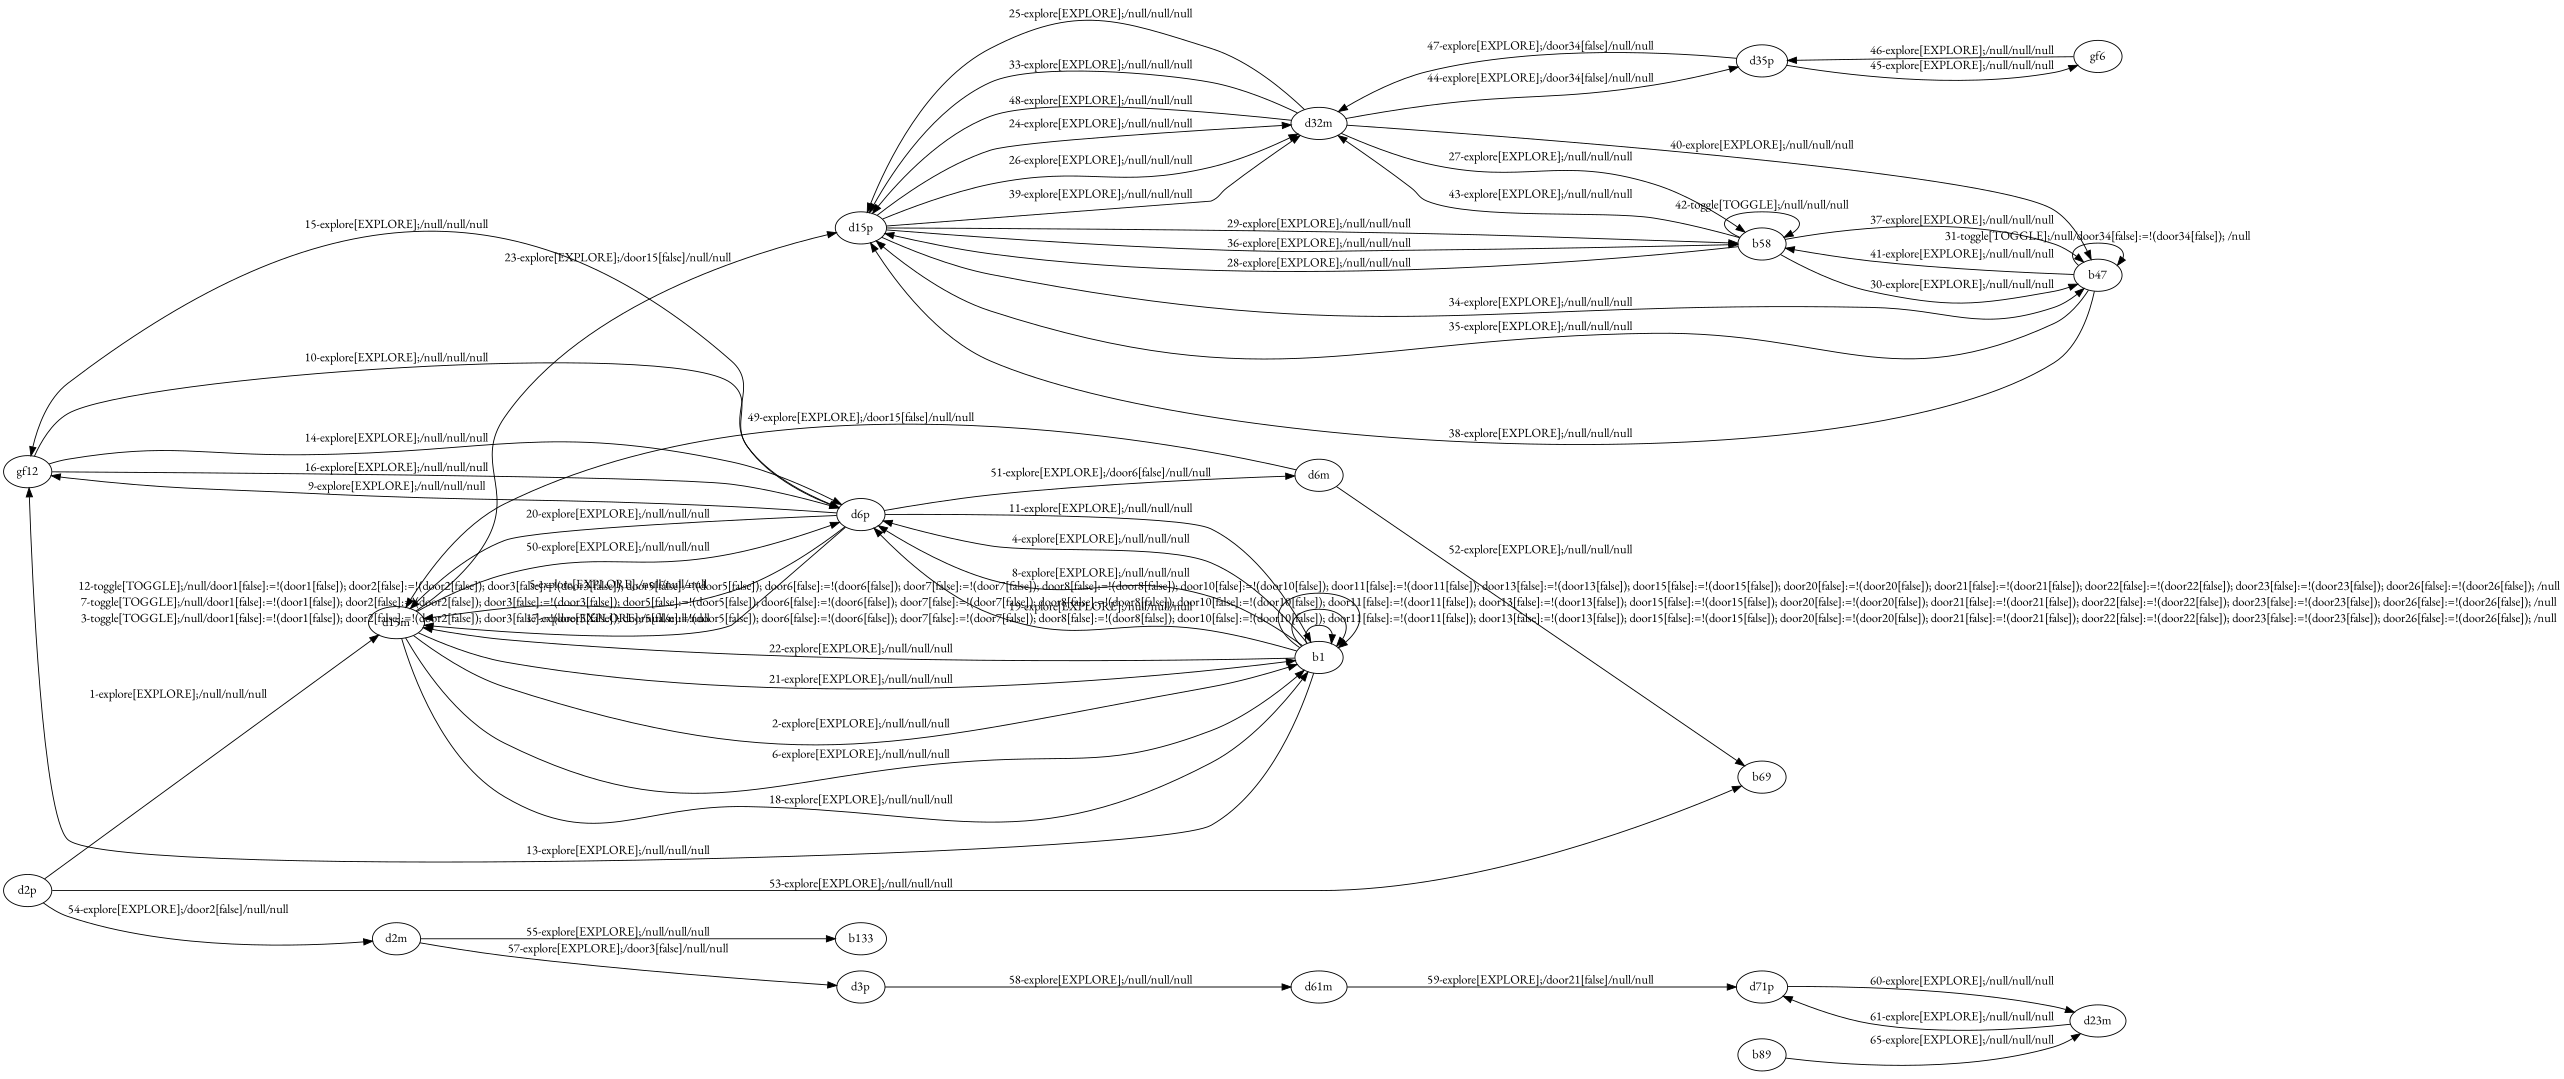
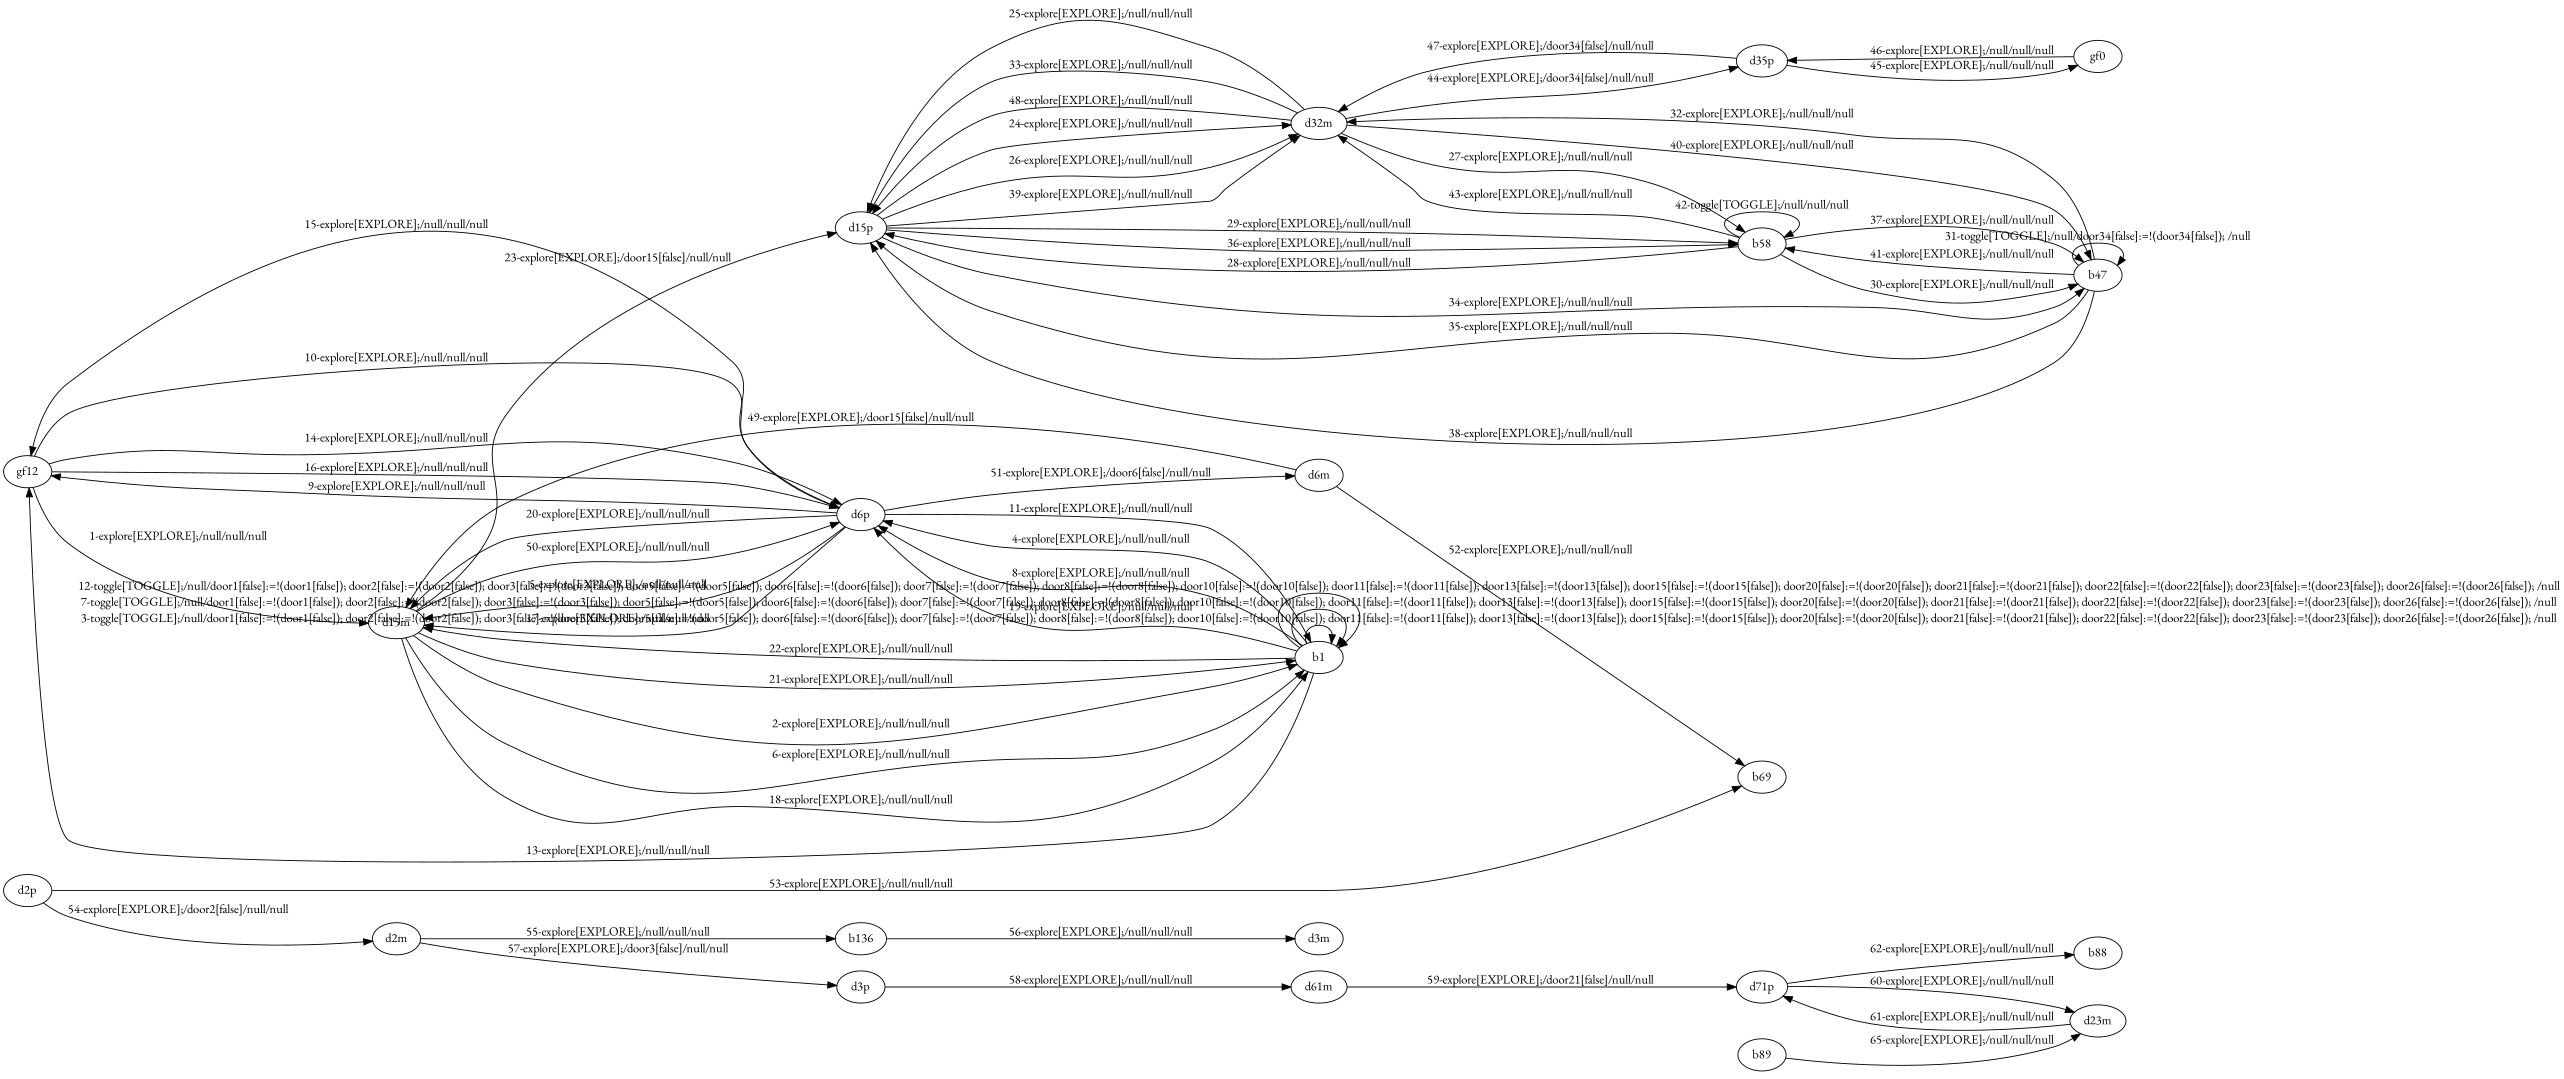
(2098, 56) -> (2098, 56)
none -> (1755, 126)
(208, 760) -> (175, 596)
(861, 939) -> (861, 939)
none -> (1319, 939)
none -> (2098, 953)
